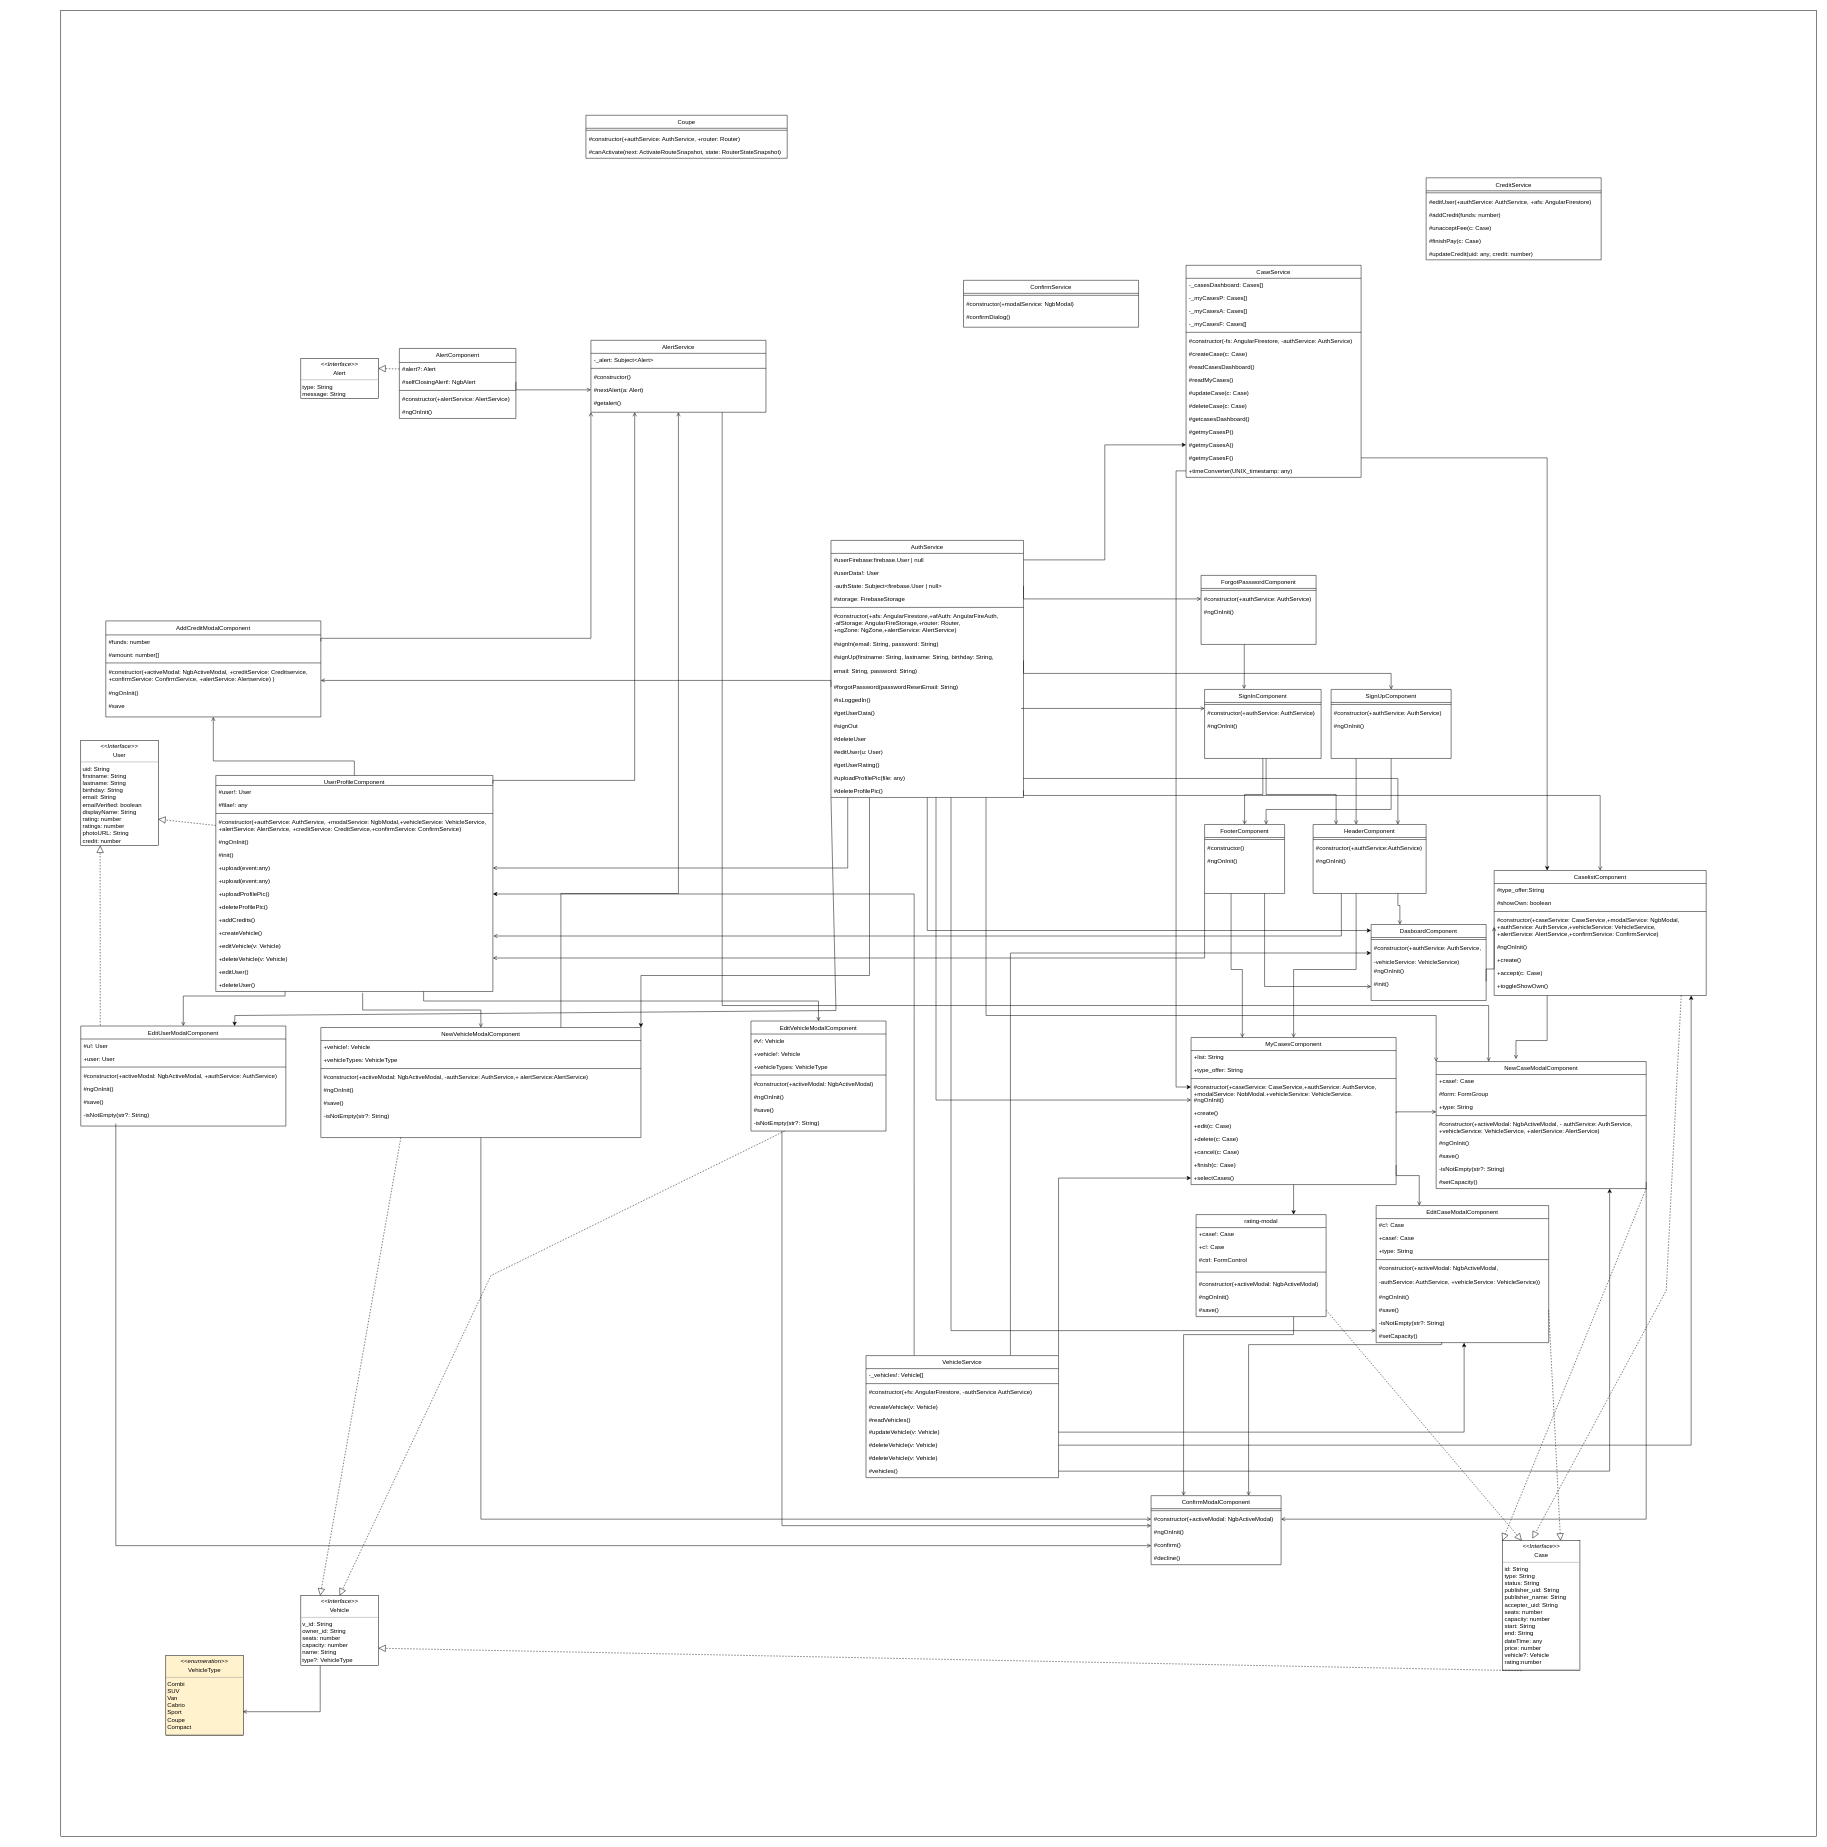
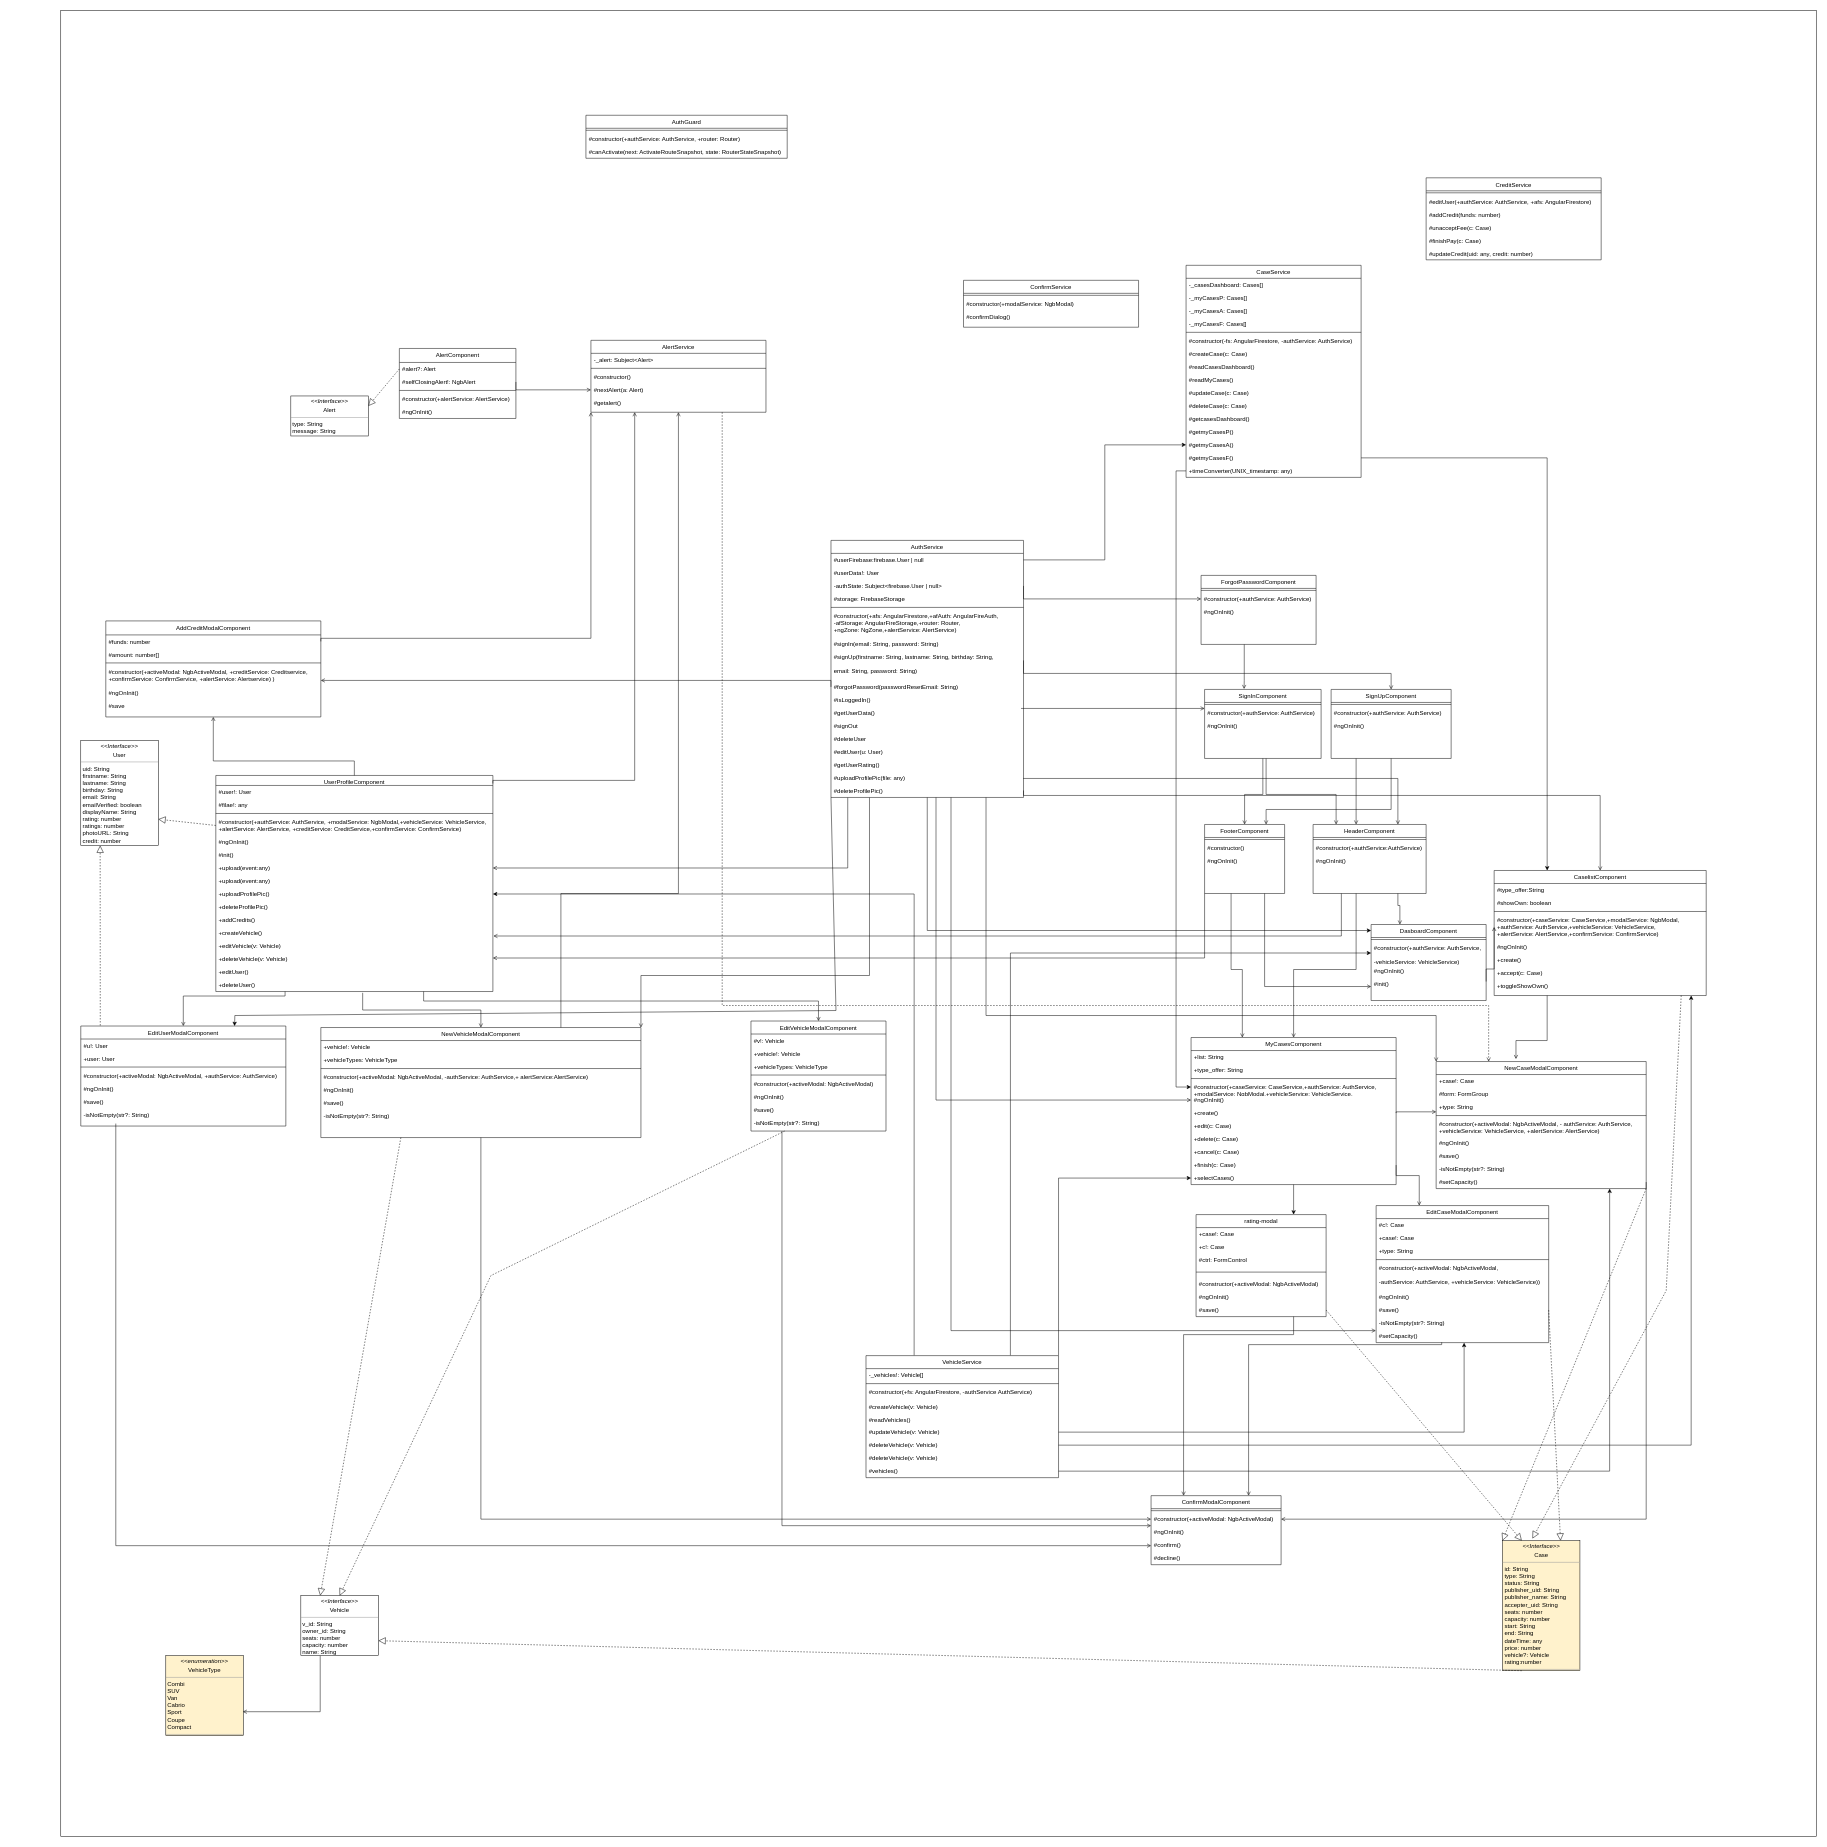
(686, 122) -> (686, 122)
(340, 378) -> (330, 416)
(837, 1005) -> (837, 1005)
(641, 1022) -> (641, 1023)
(1541, 1605) -> (1541, 1605)
(340, 1630) -> (340, 1625)
